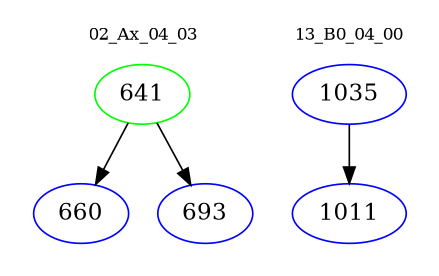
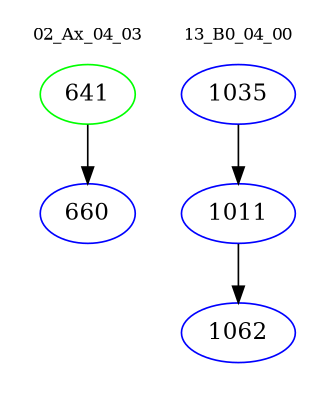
(205, 214) -> none
none -> (238, 333)
